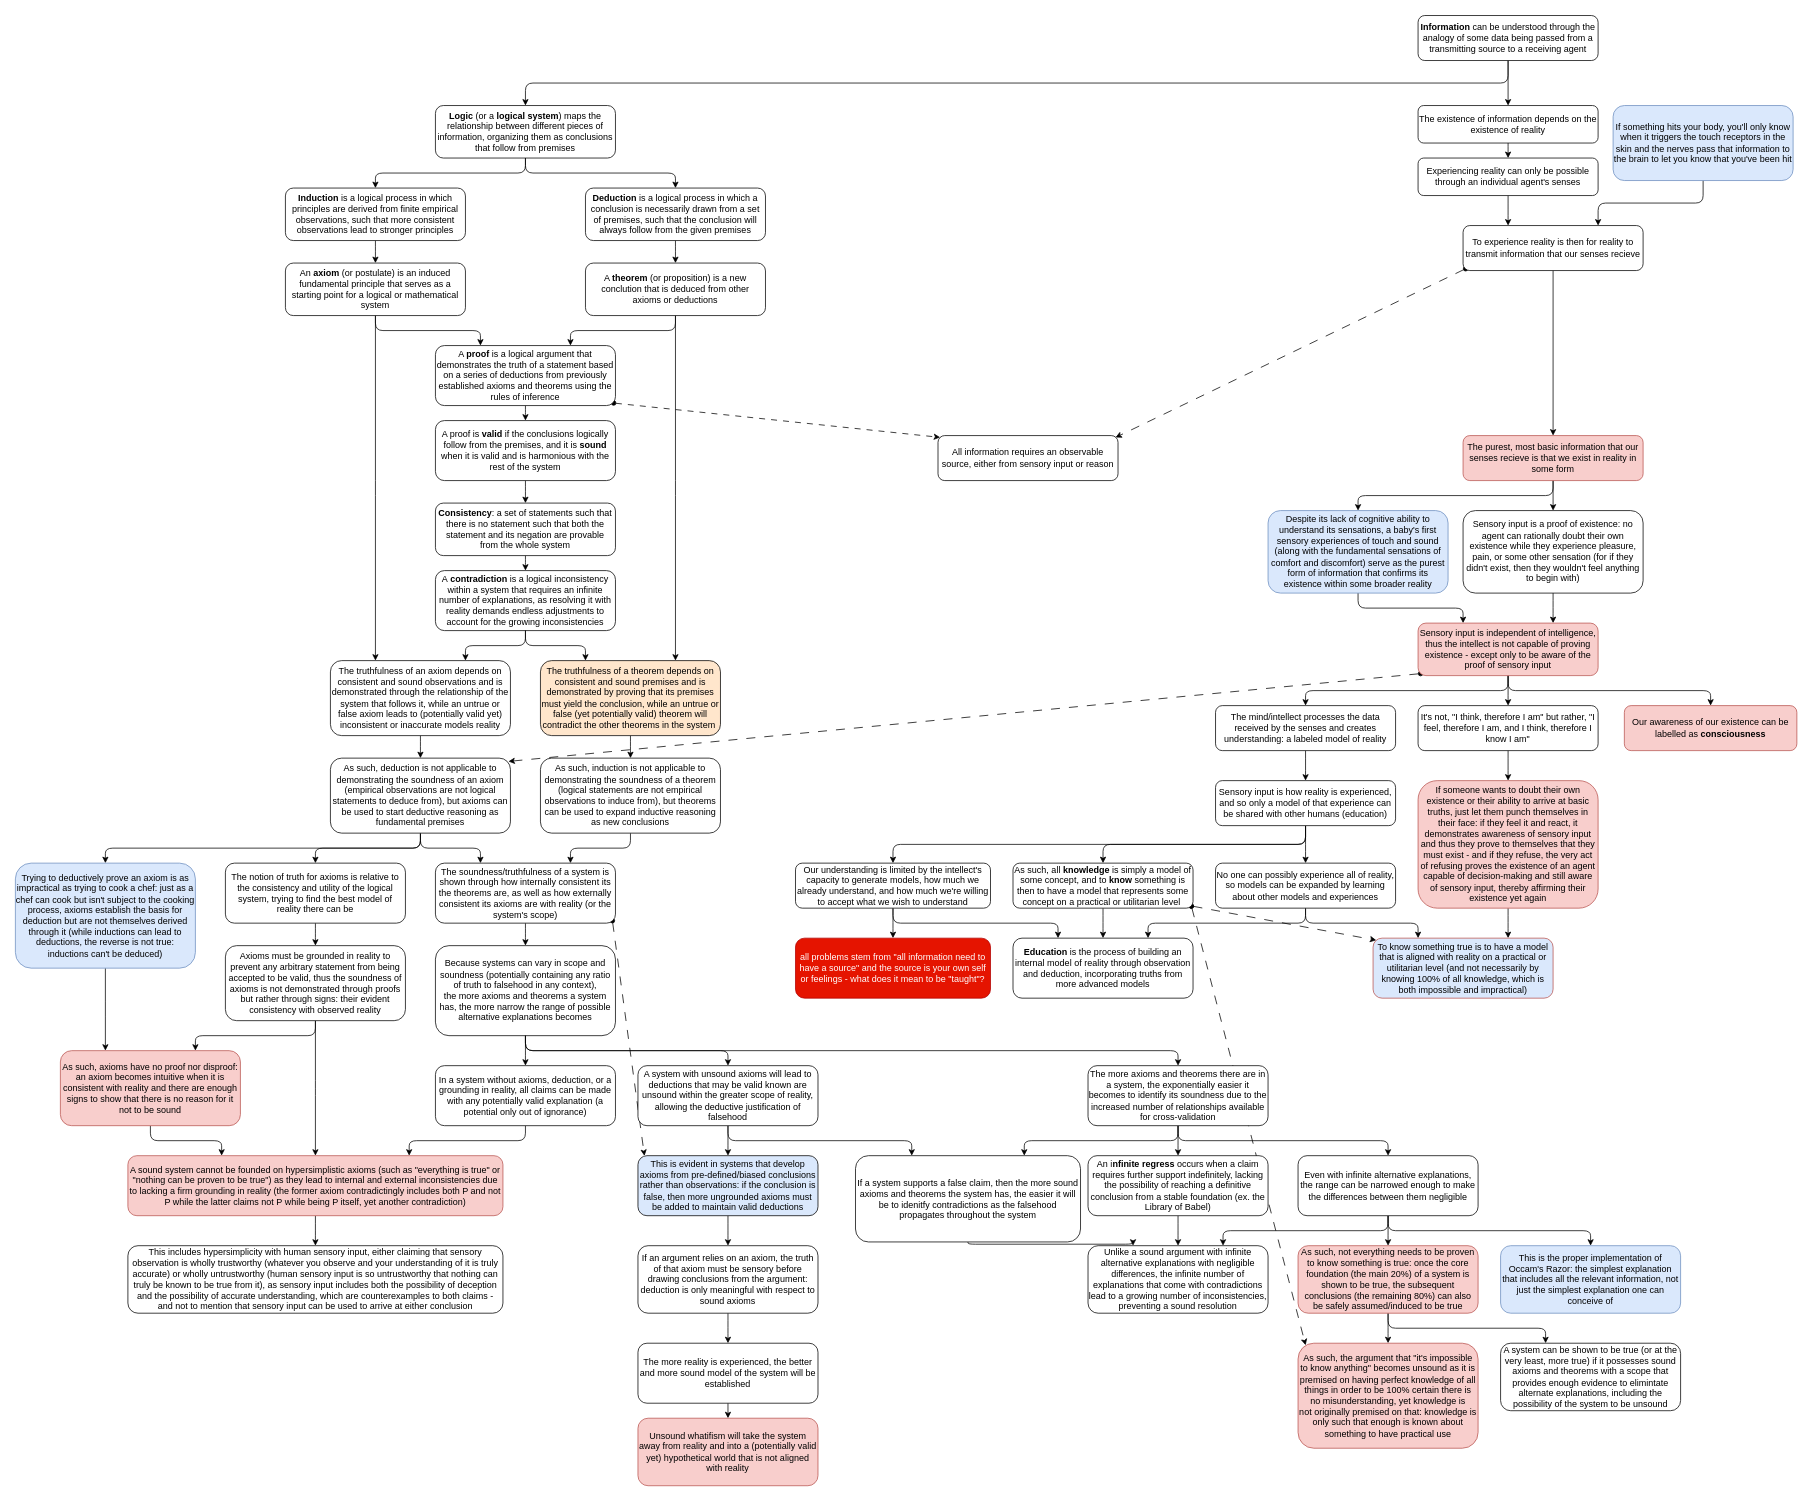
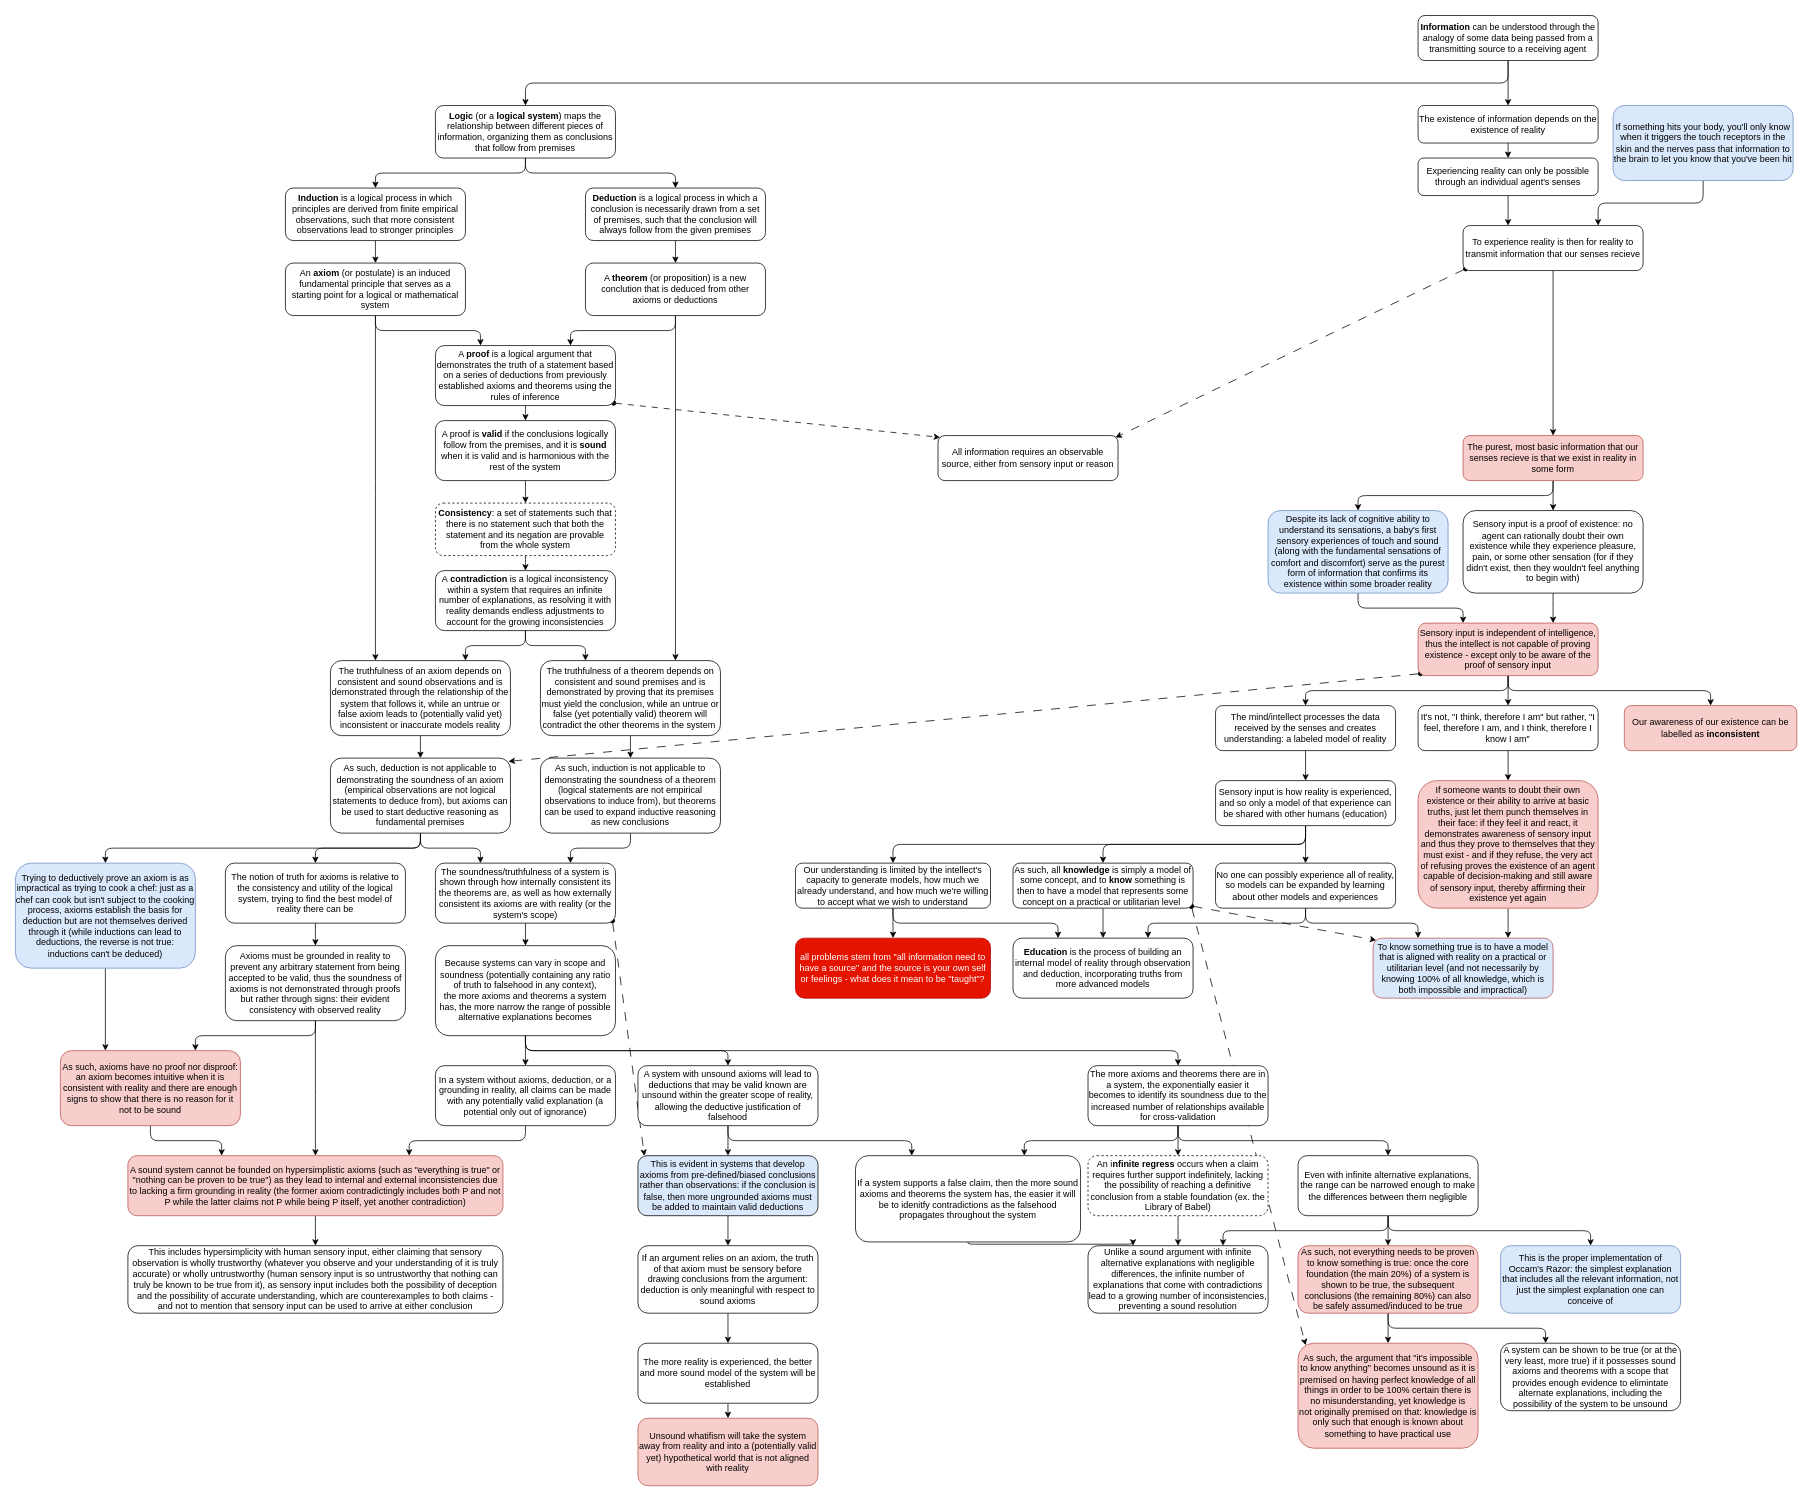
(525, 529) -> (525, 529)
(630, 698) -> (630, 698)
(1710, 728) -> (1710, 728)
(1178, 1185) -> (1178, 1185)
